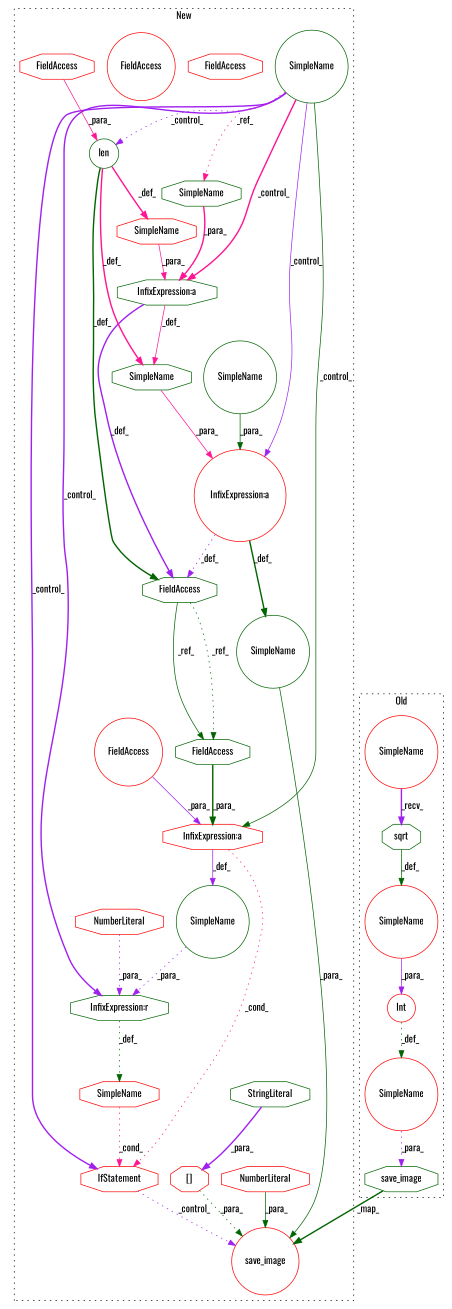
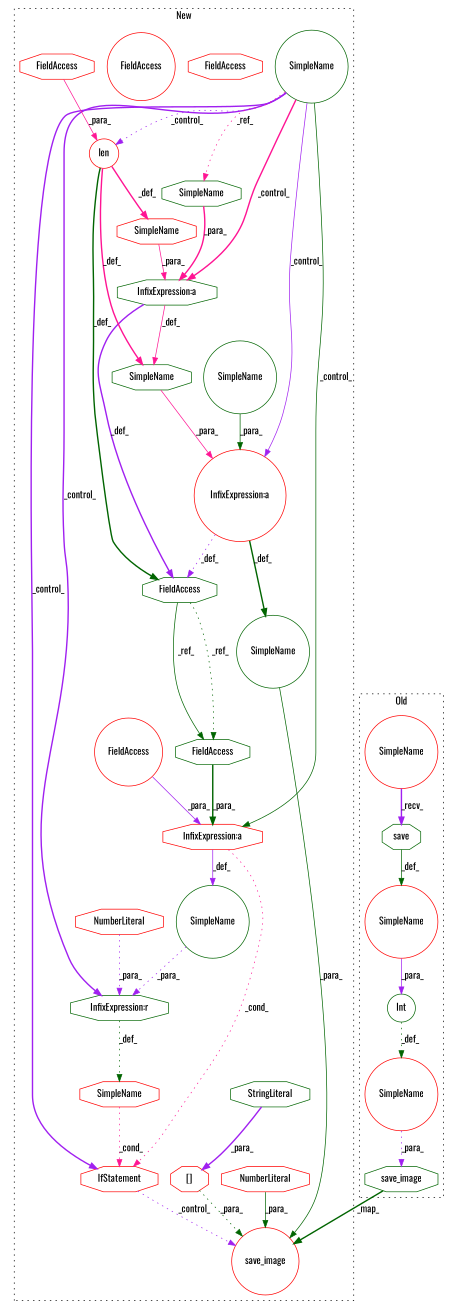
(104, 154) -> (104, 154)
(401, 837) -> (401, 837)
(401, 1008) -> (401, 1008)
